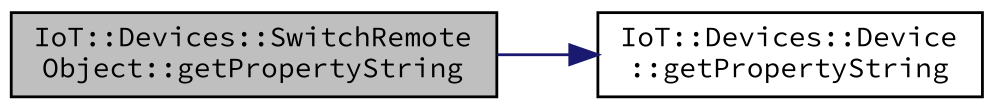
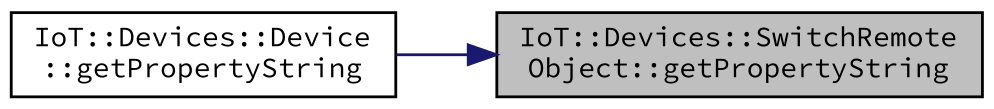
(533, 55) -> (432, 55)
